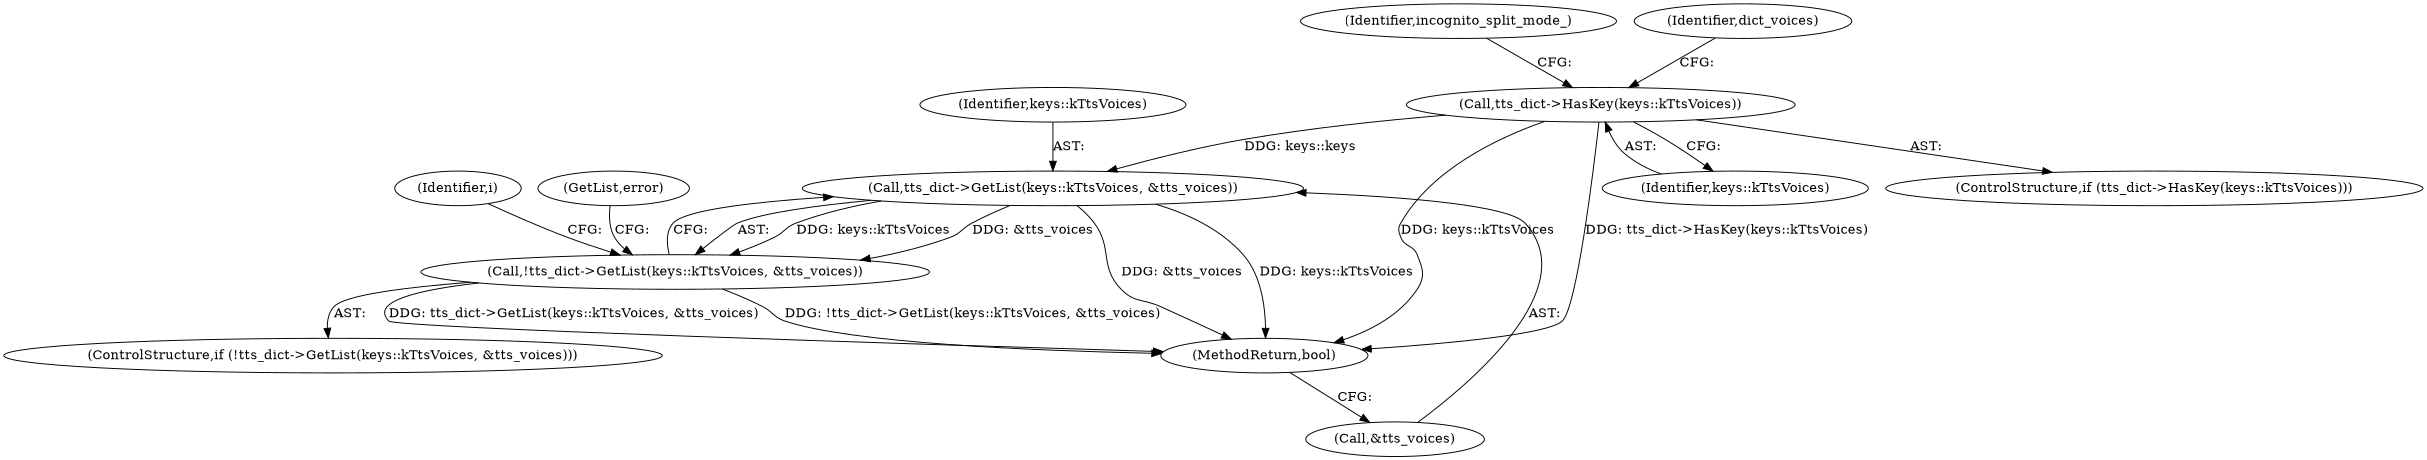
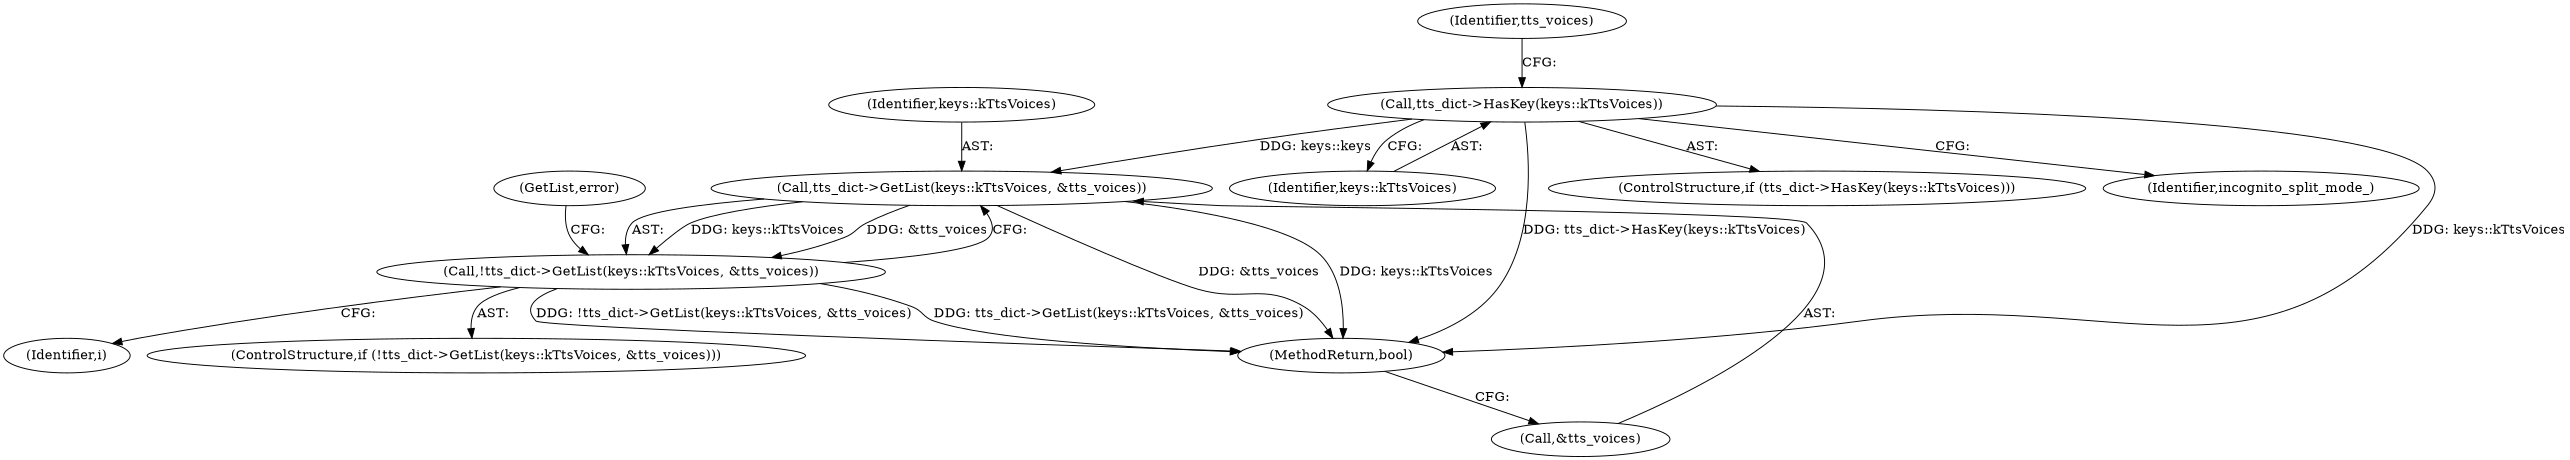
(1743, 21) -> (1522, 21)
(1525, 60) -> (1892, 147)
(549, 230) -> (311, 311)
